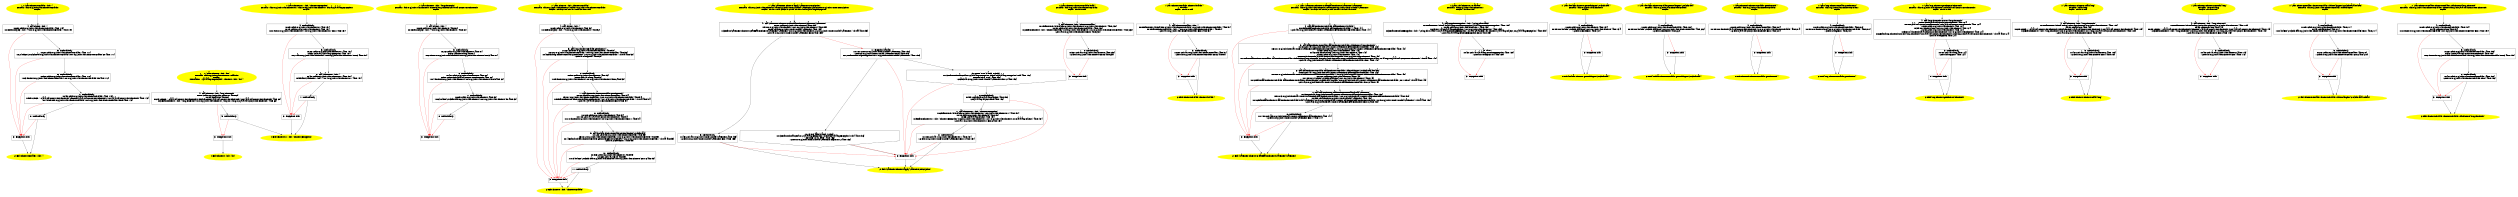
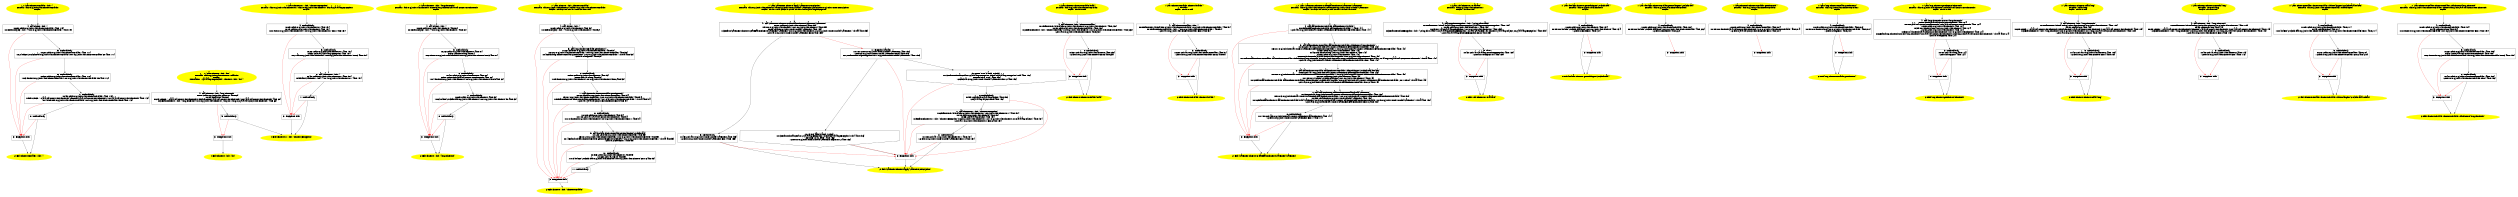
(1674, 77) -> none
(1757, 77) -> none
none -> (1085, 98)
none -> (1481, 98)
none -> (438, 157)
(574, 179) -> none
